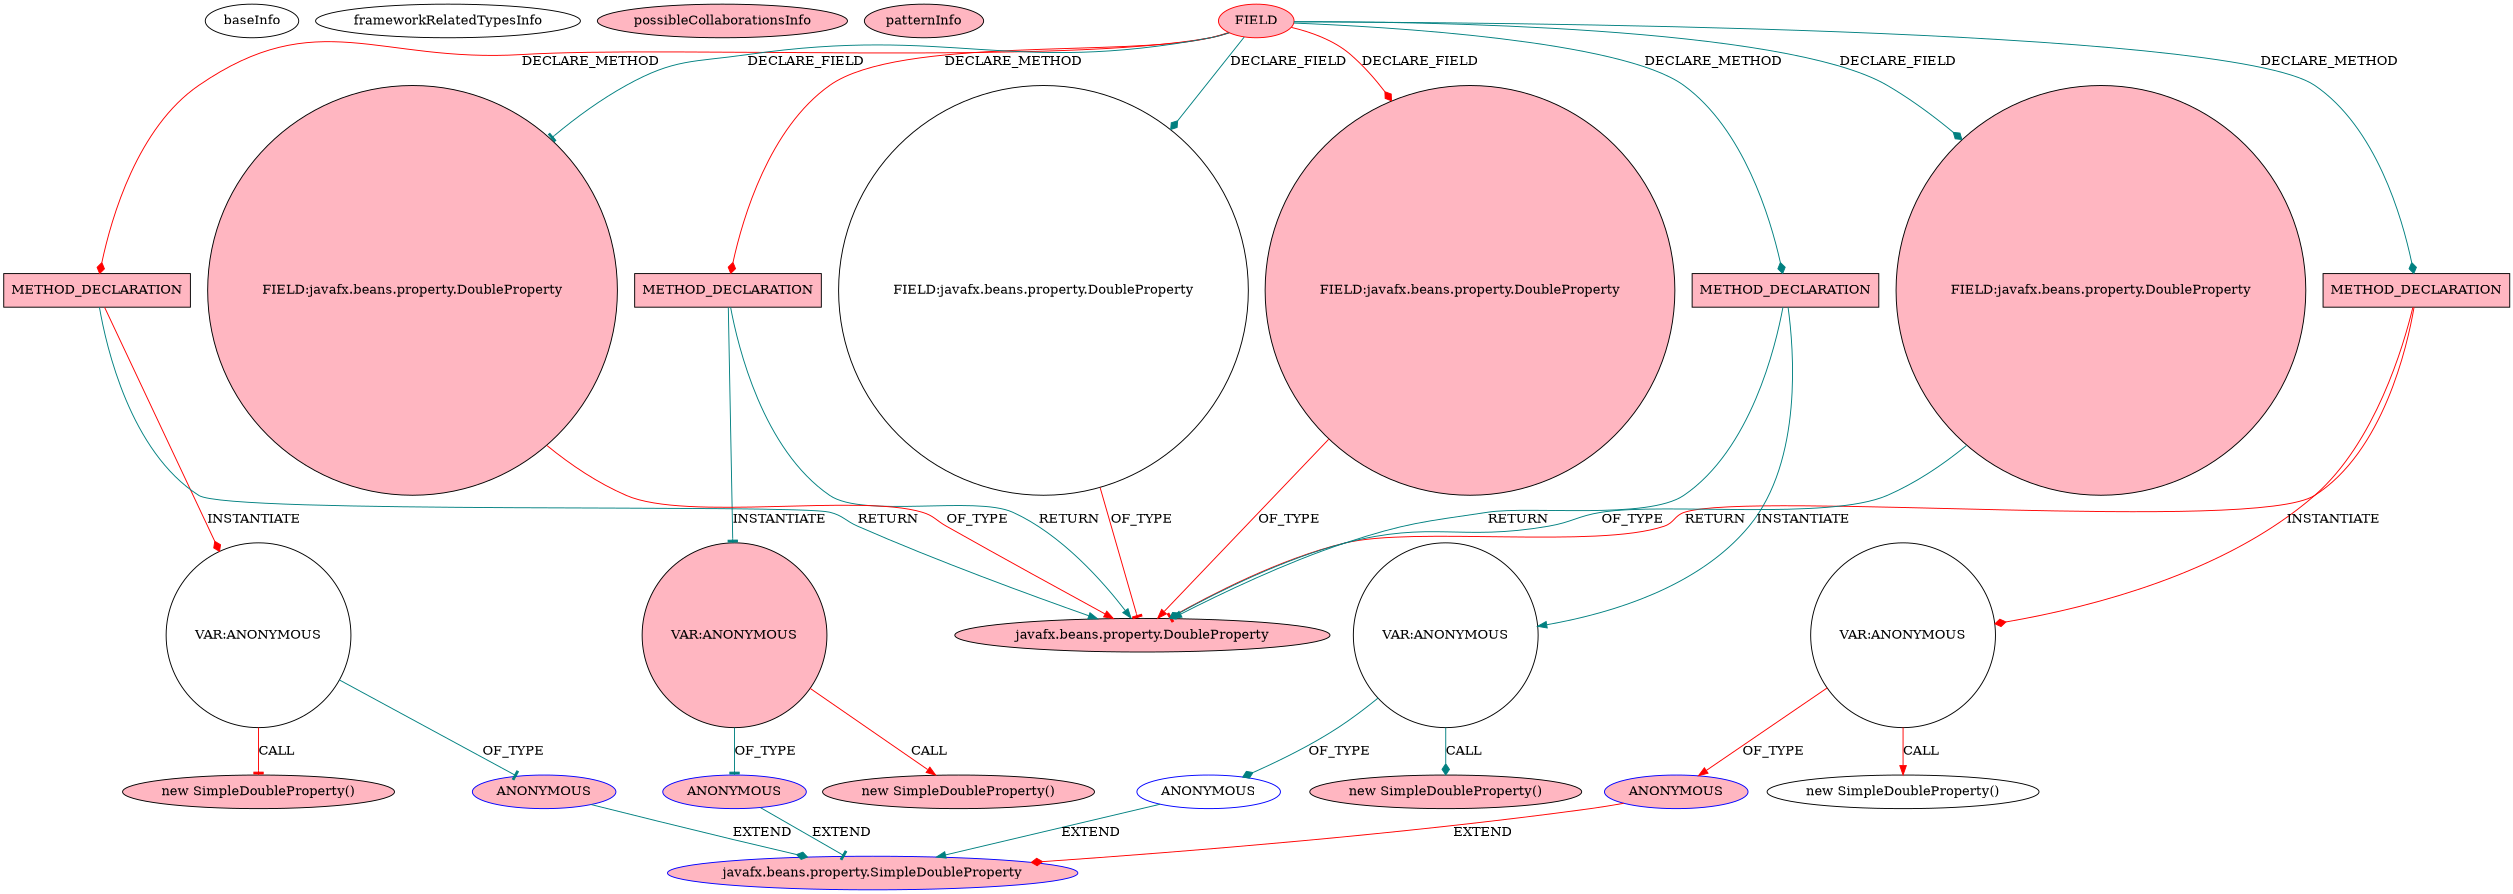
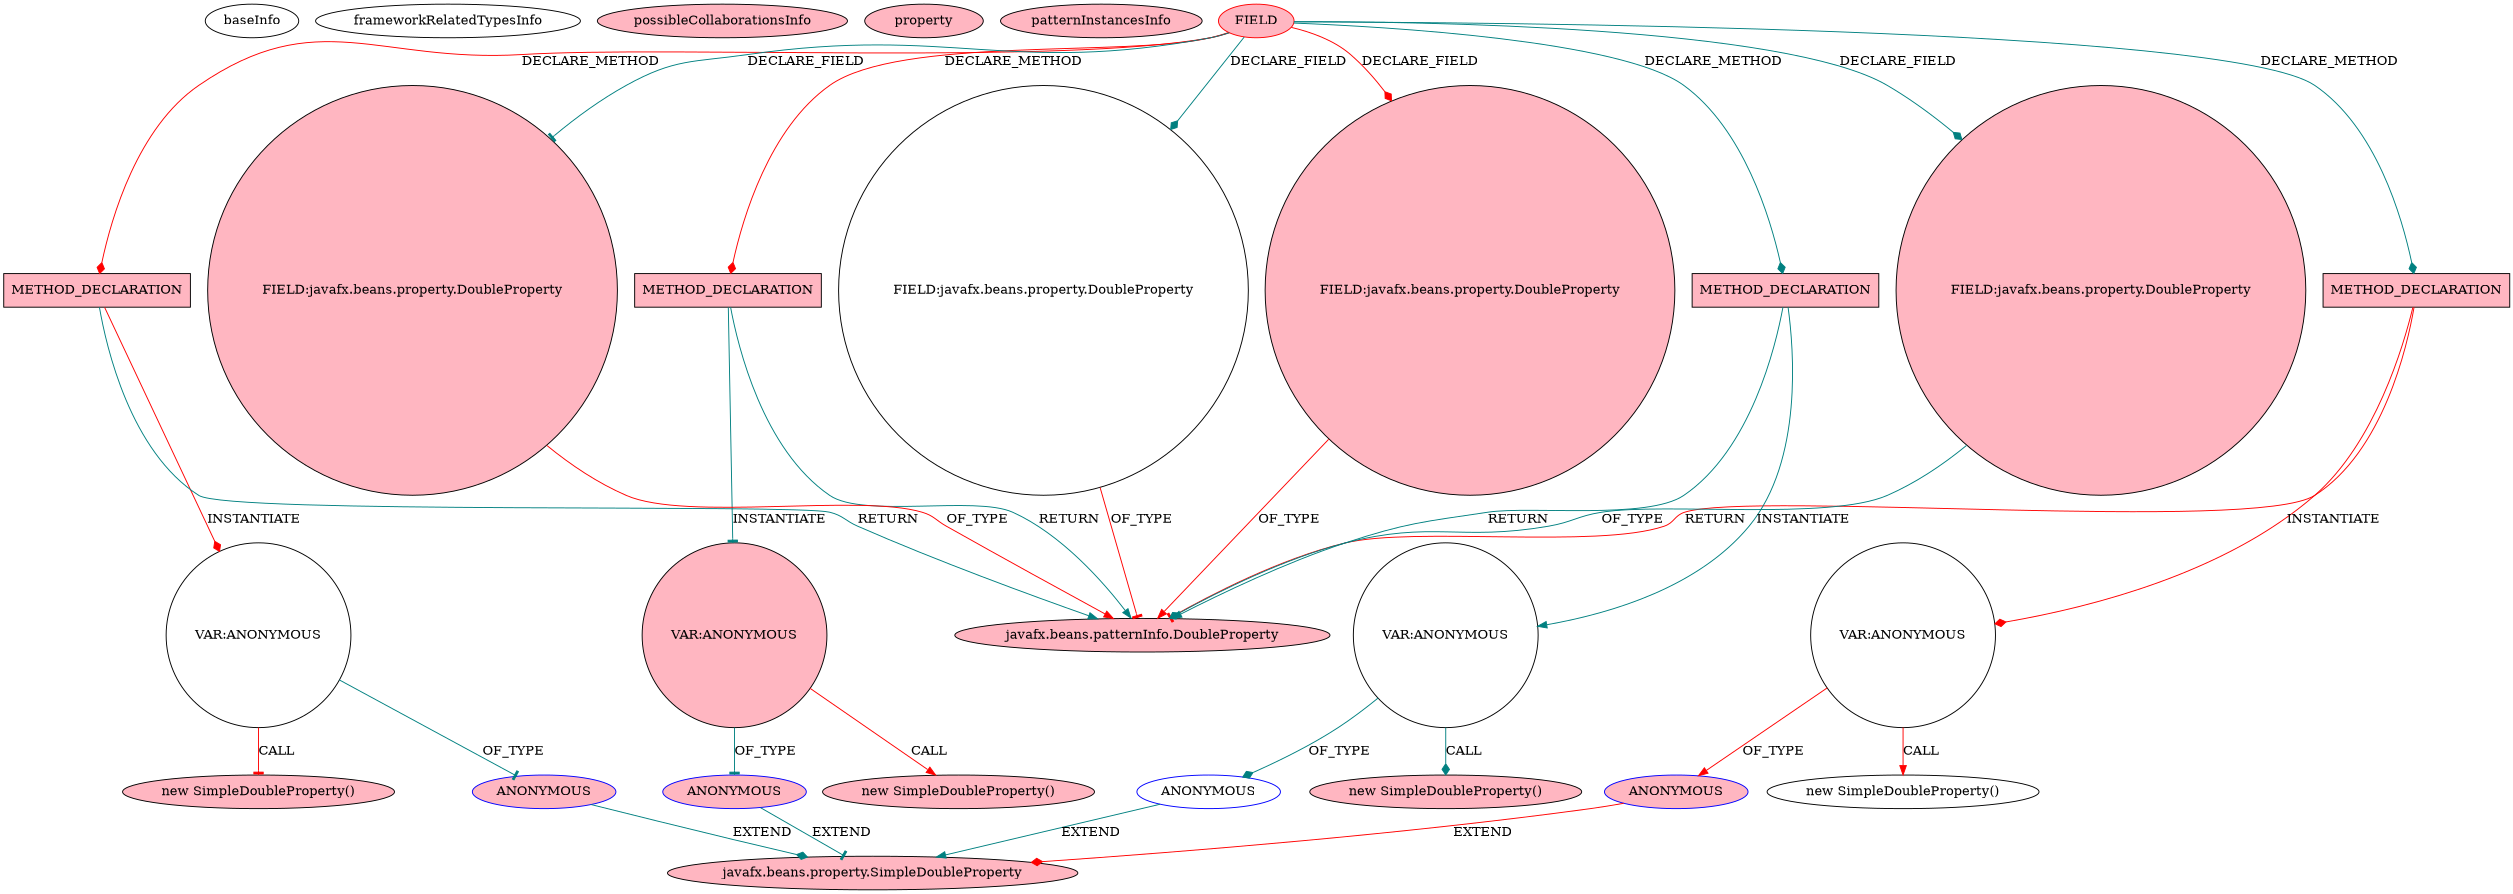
(924, 21) -> (924, 21)
none -> (1101, 21)
(1142, 635) -> (1142, 635)
(873, 873) -> (873, 873)
